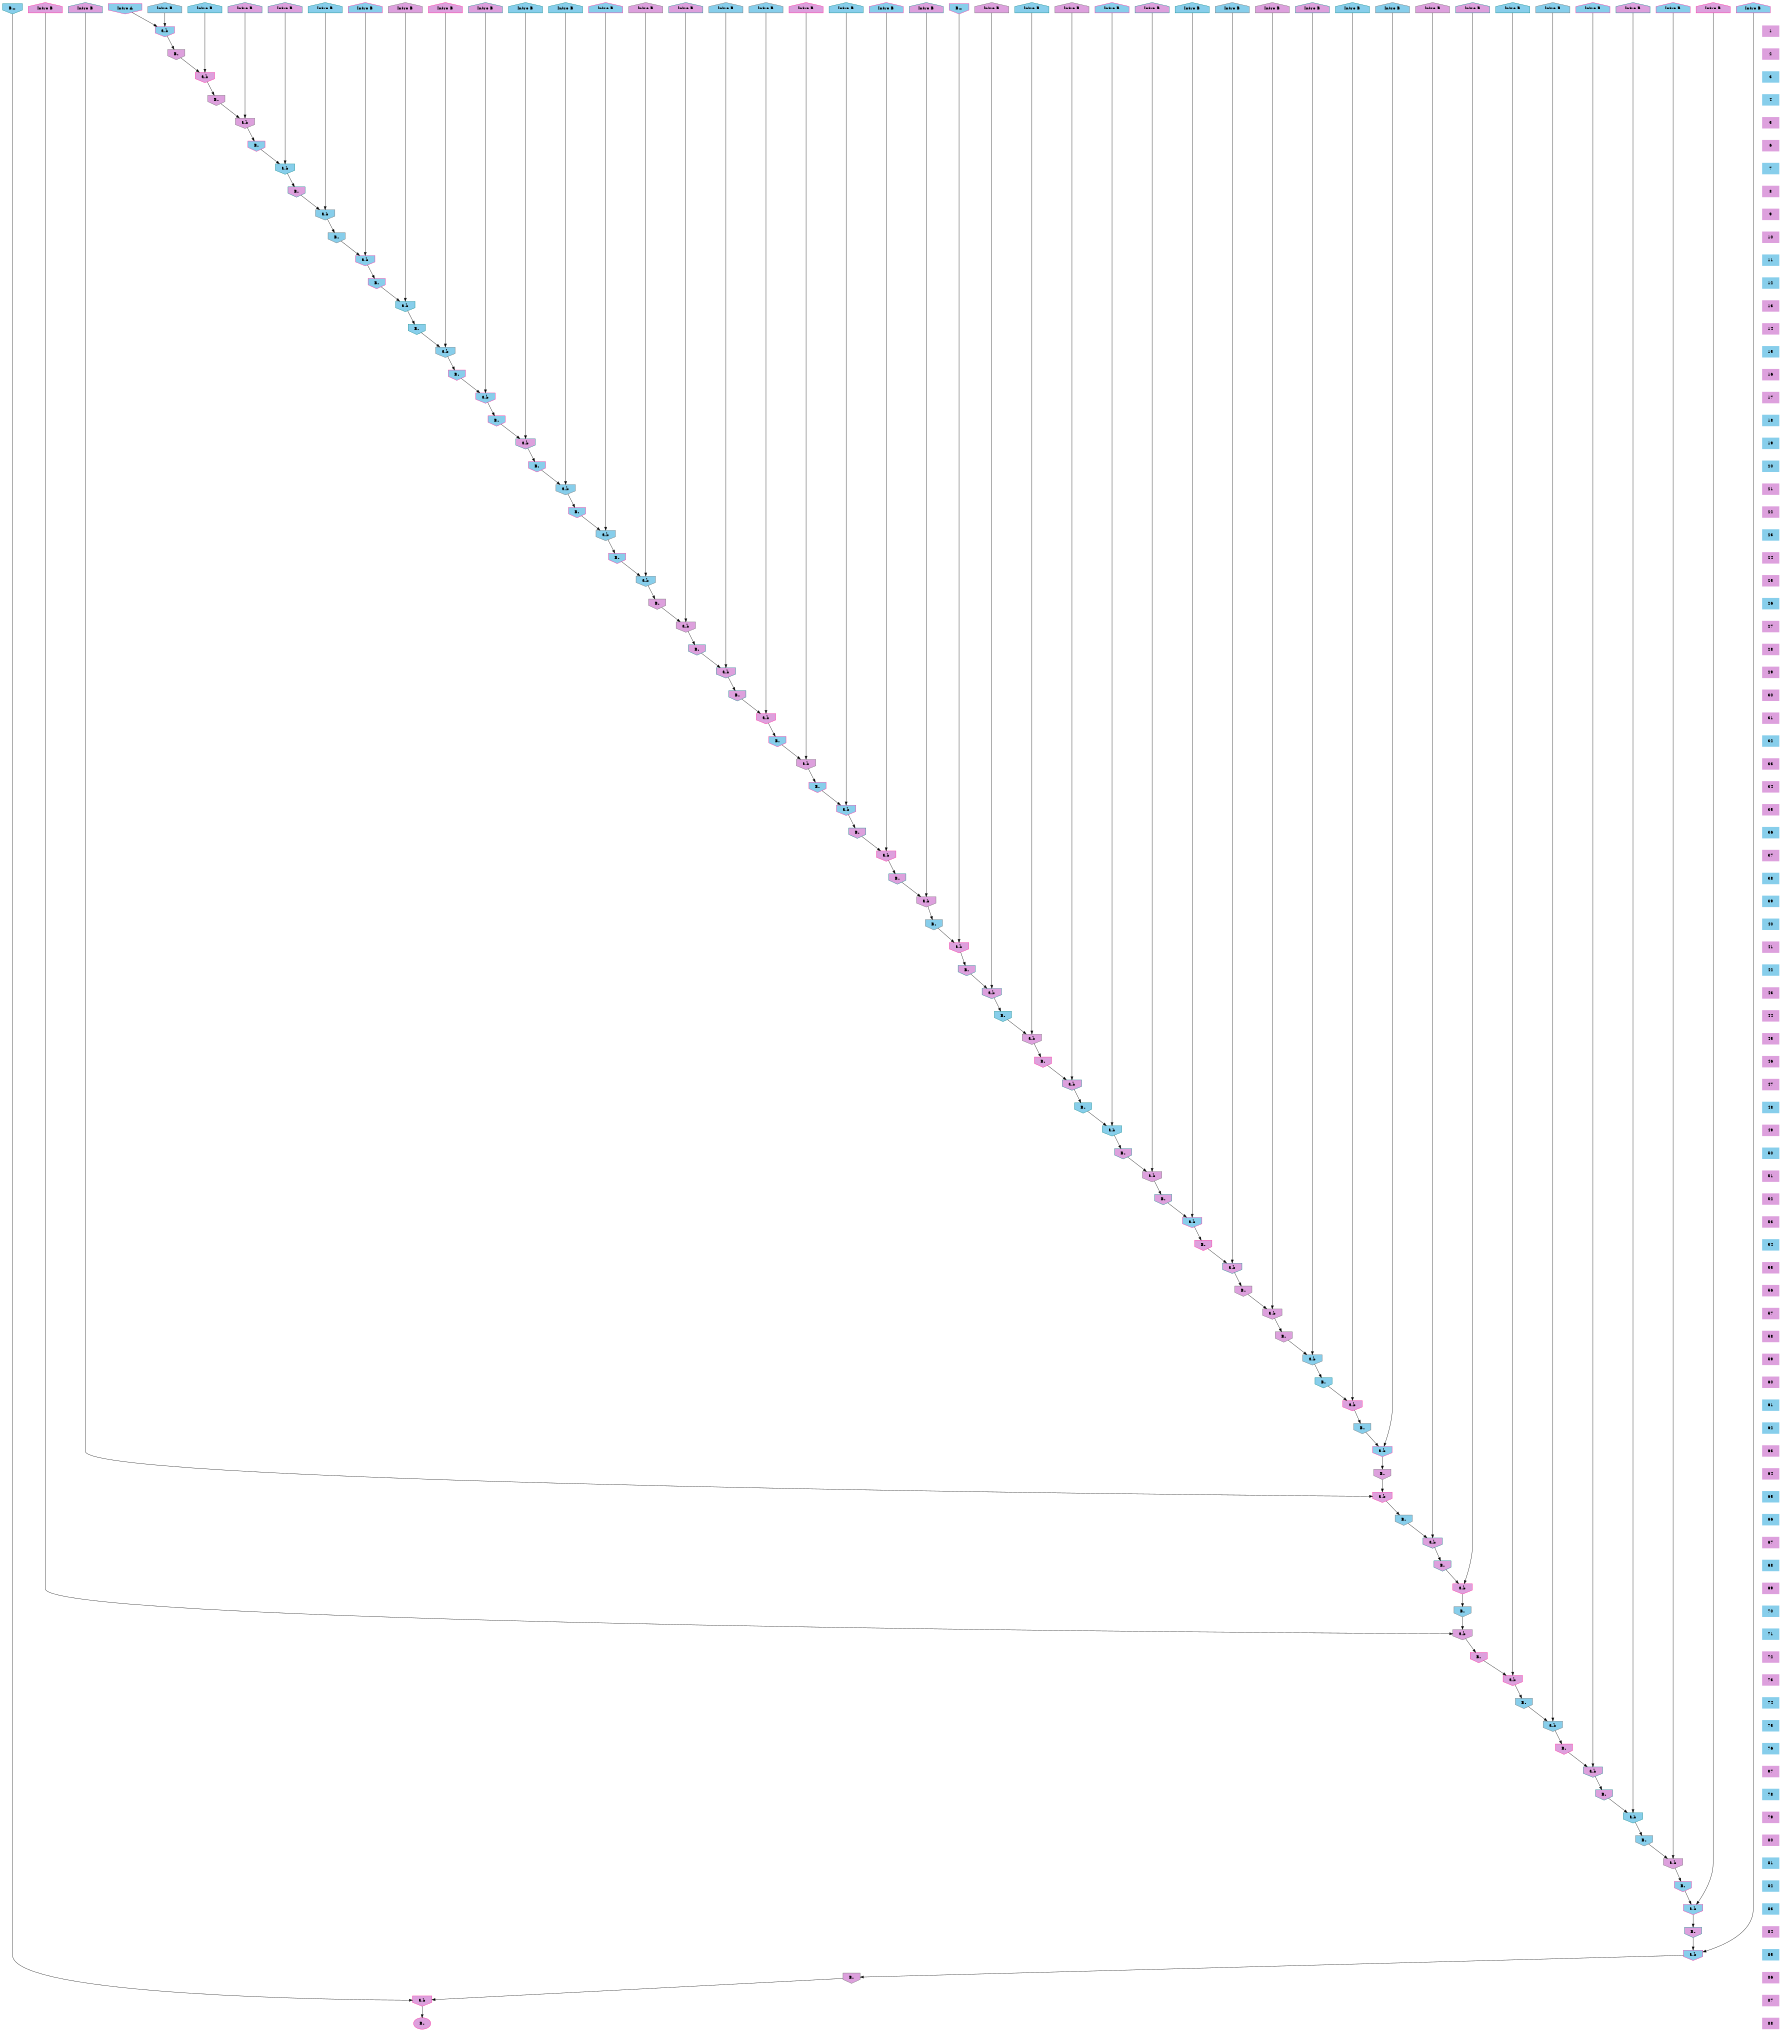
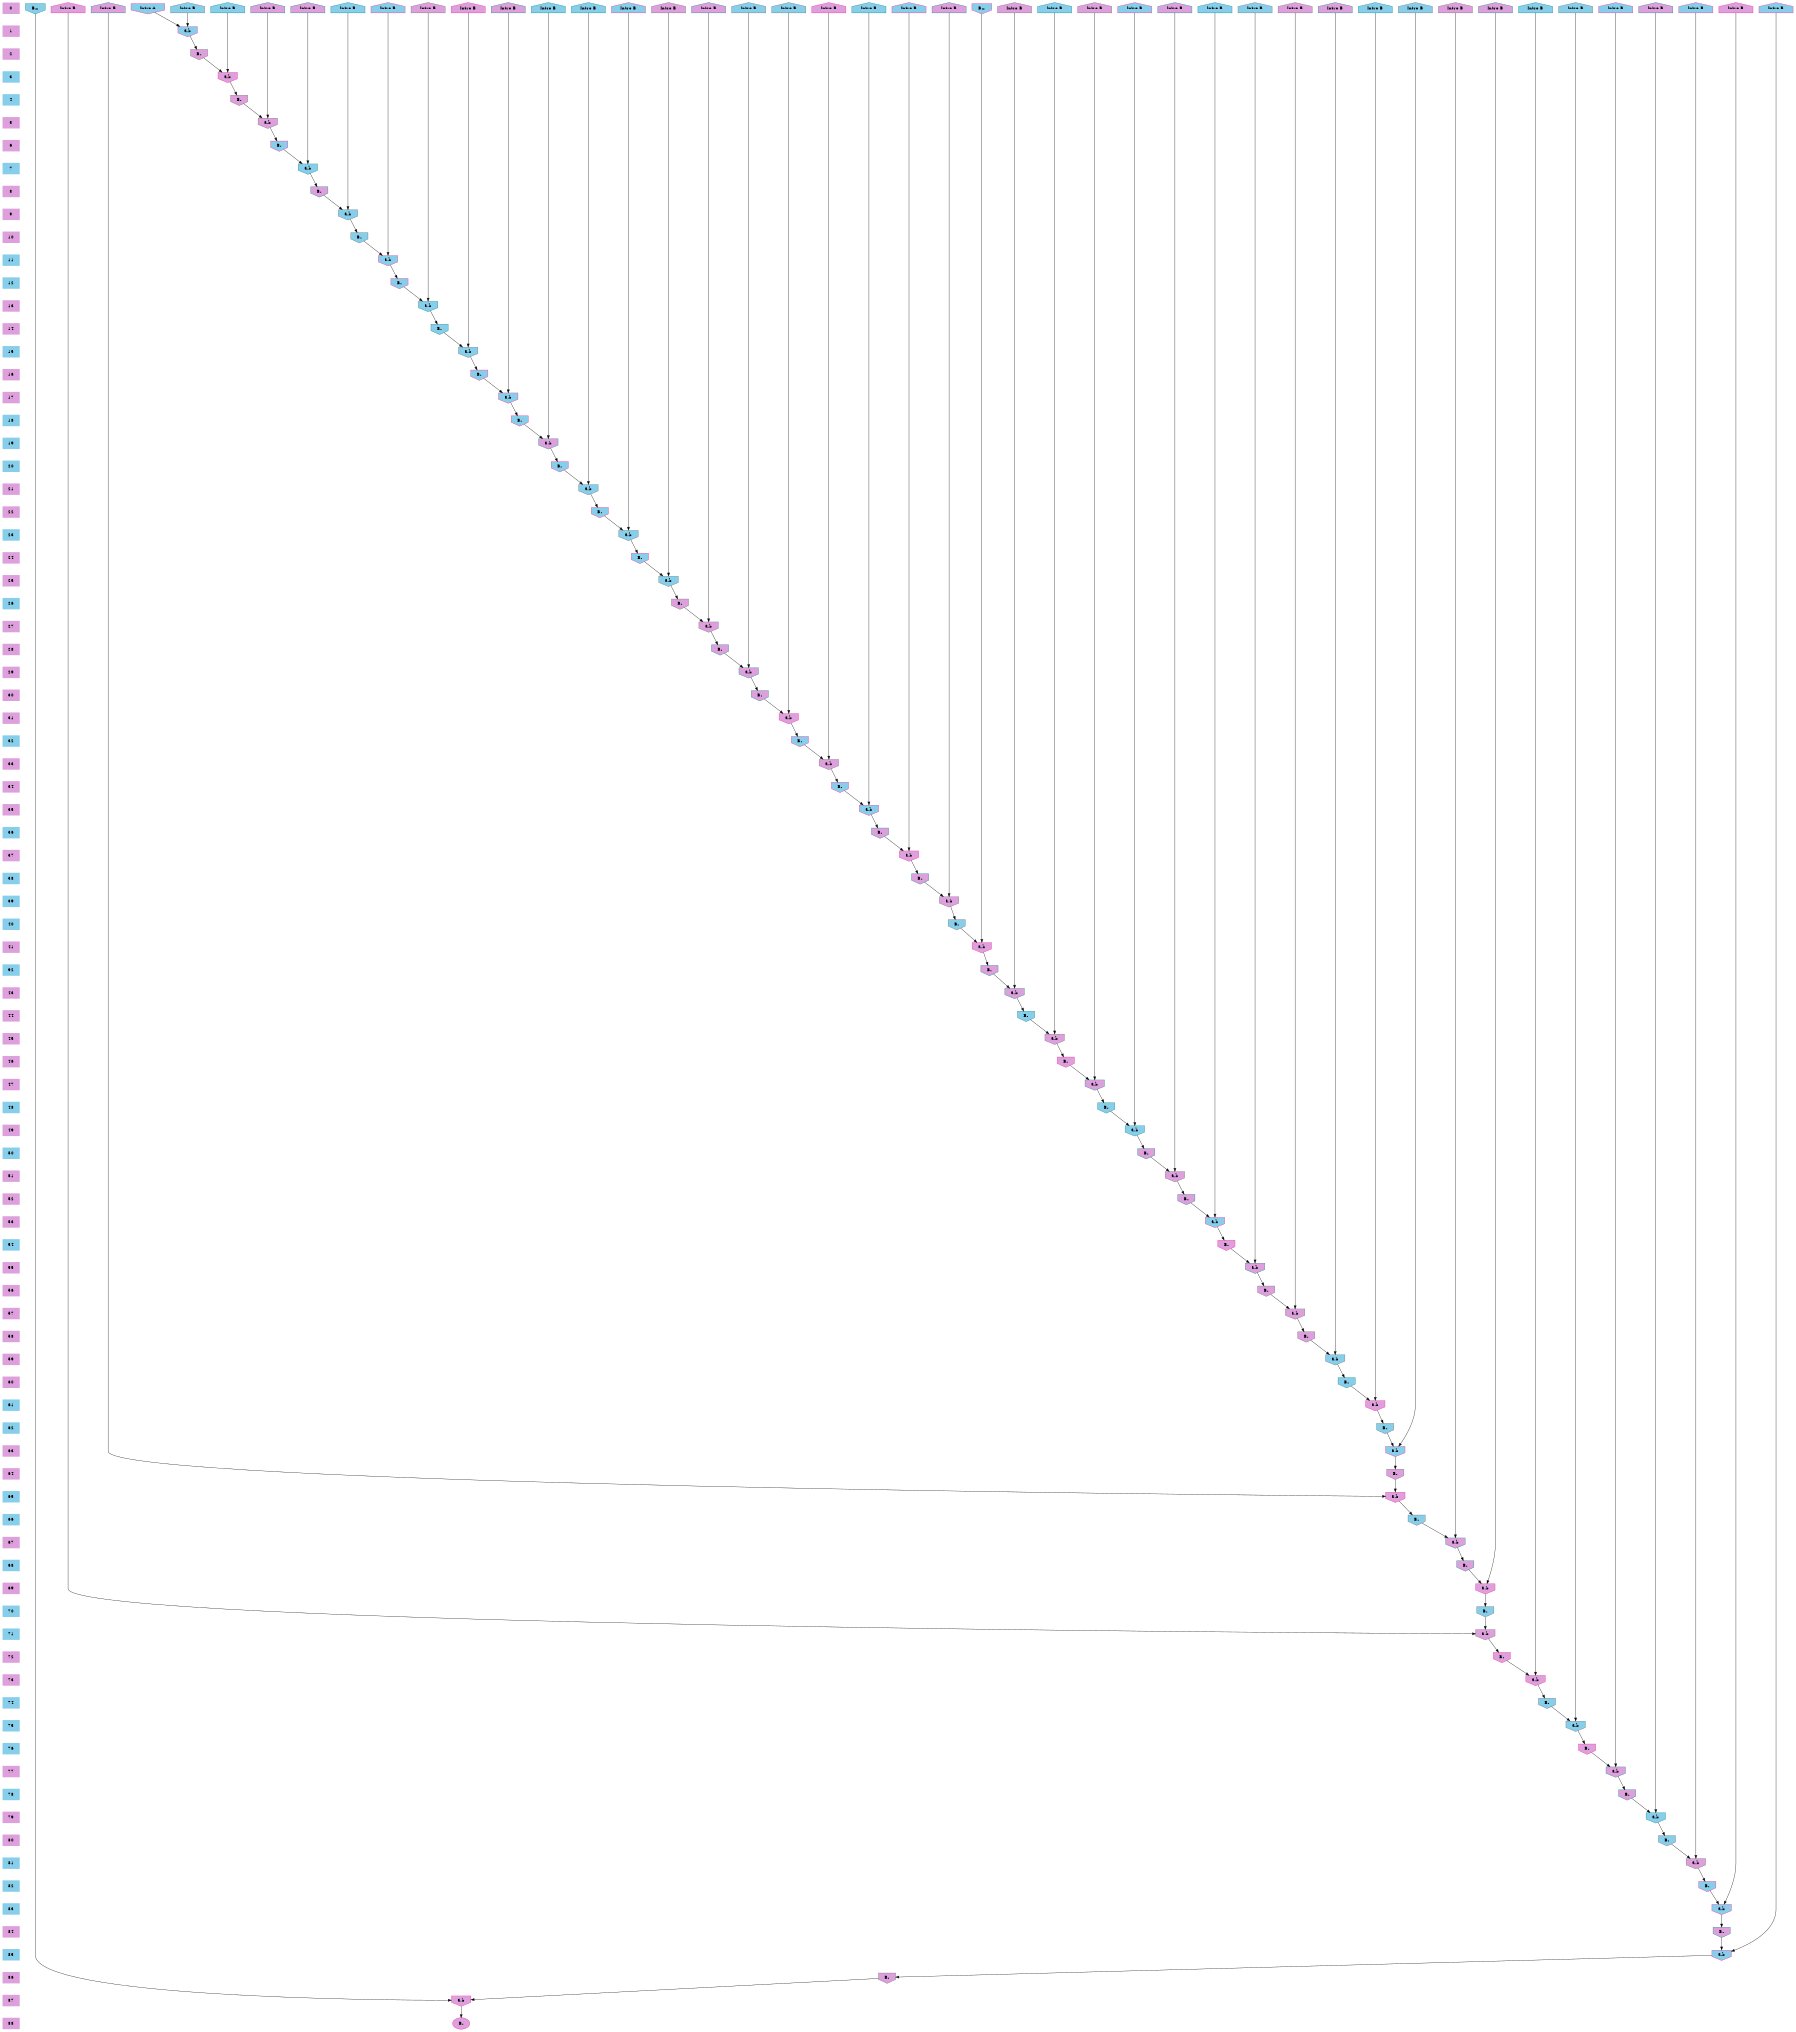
none -> (11, 8)
(1771, 970) -> (11, 970)
(1771, 1772) -> (11, 1772)
